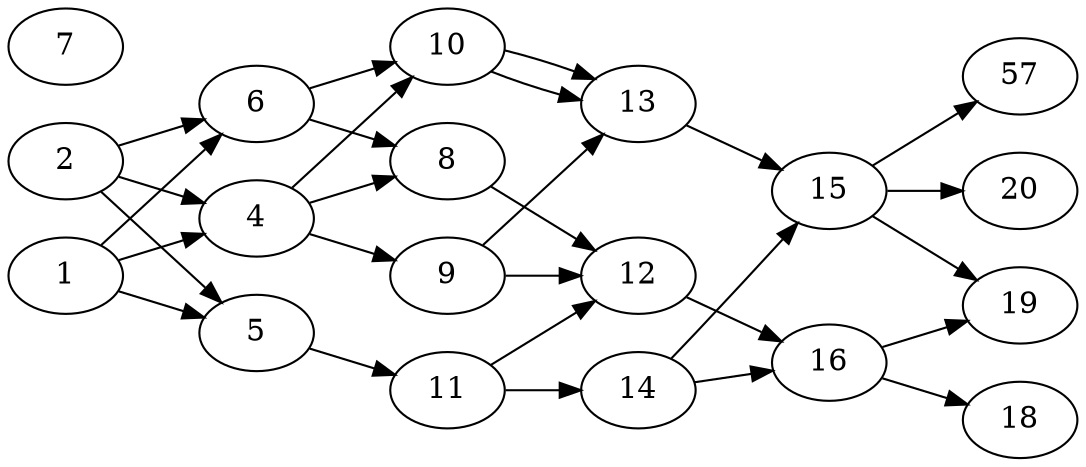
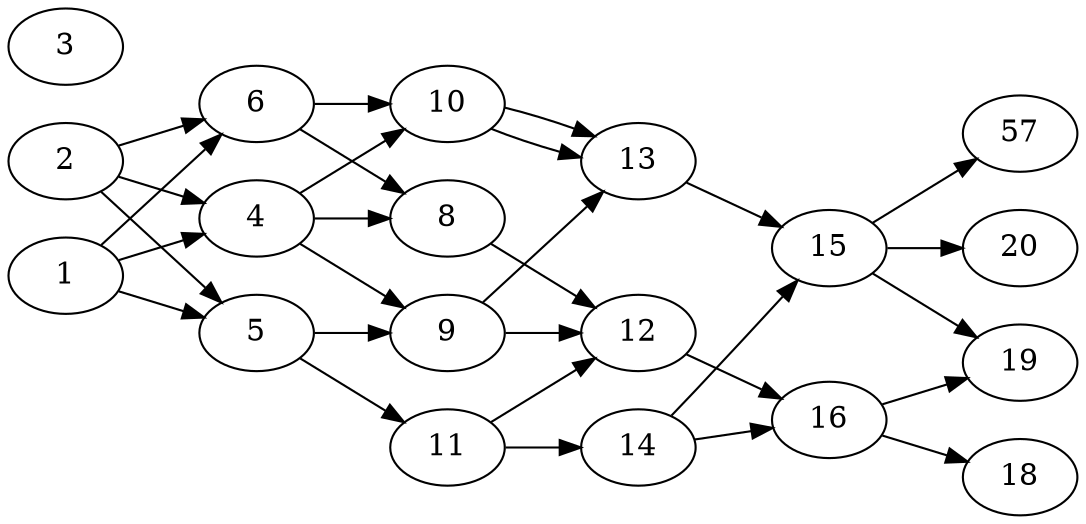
(66, 47) -> (66, 47)
none -> (342, 333)
